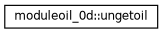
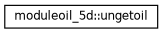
(81, 17) -> (81, 17)
